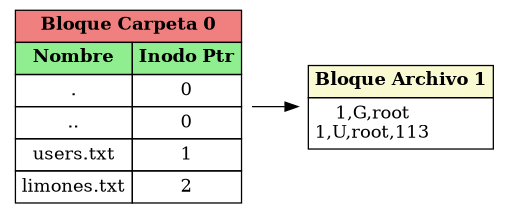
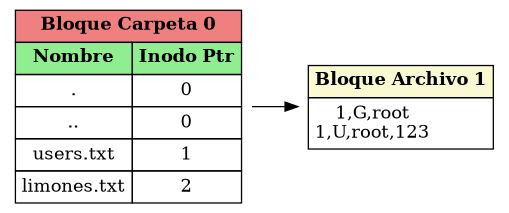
(373, 132) -> (373, 132)
